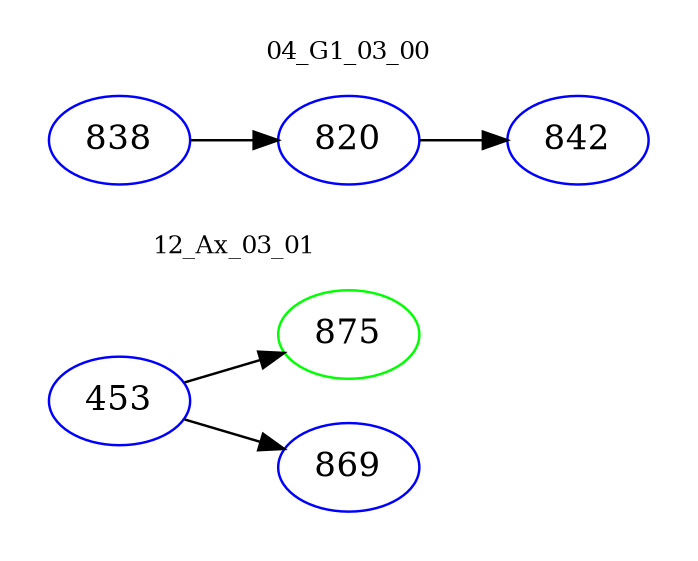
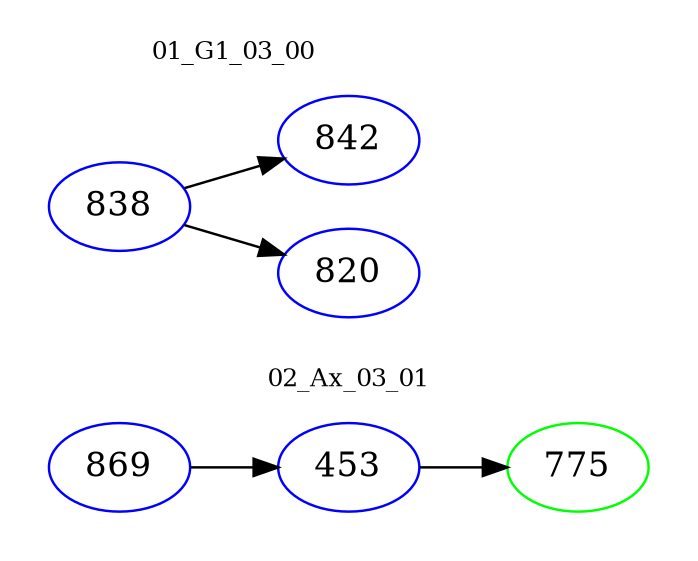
(349, 53) -> (234, 53)
(451, 140) -> (222, 177)
(234, 247) -> (349, 380)
(349, 335) -> (578, 467)
(222, 431) -> (222, 467)
